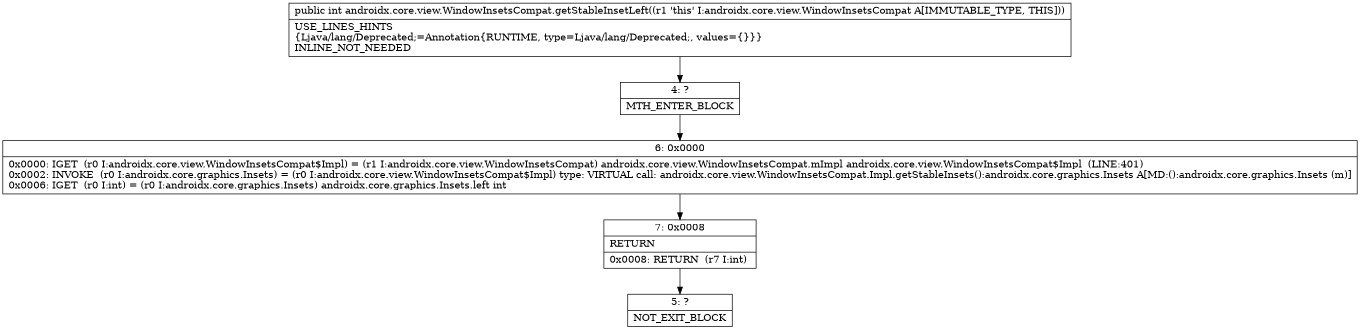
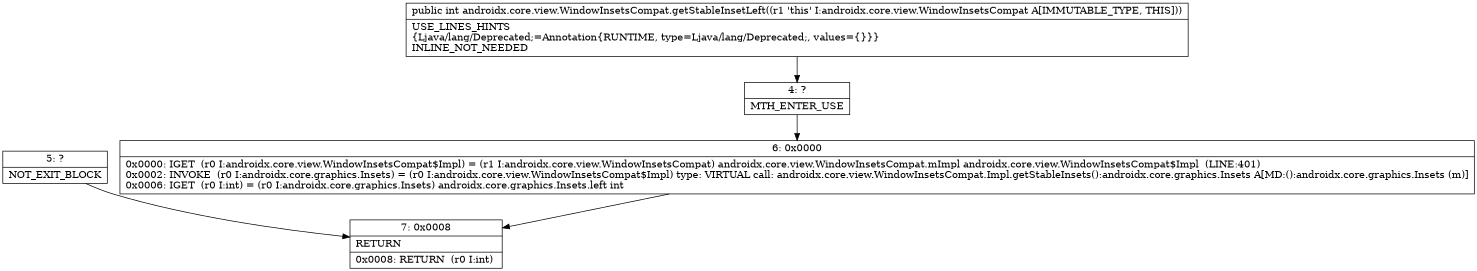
(680, 106) -> (797, 106)
(680, 260) -> (426, 260)
(680, 278) -> (213, 217)
